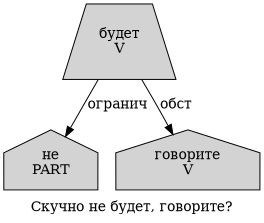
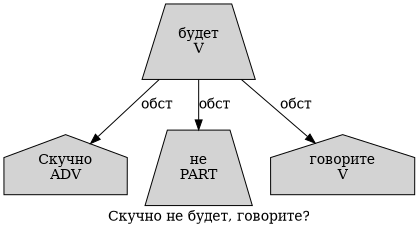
(118, 105) -> (215, 105)
(51, 163) -> (199, 168)
none -> (66, 168)
